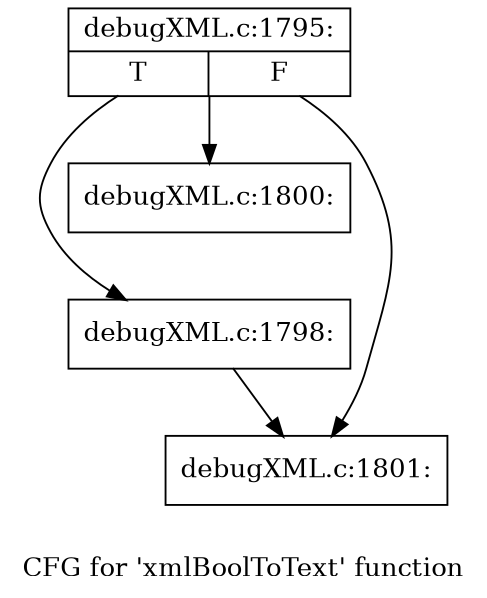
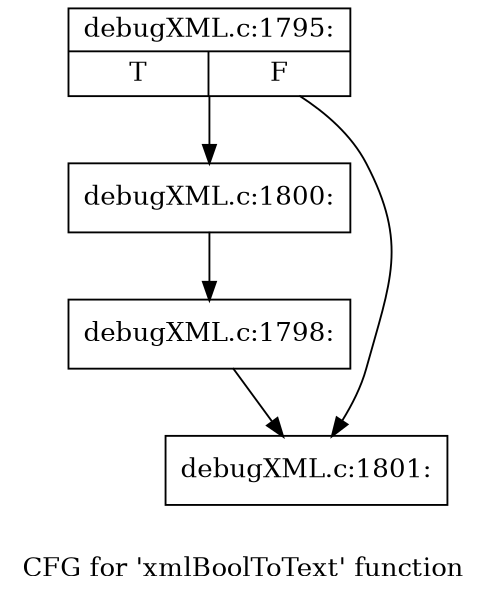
(40, 191) -> (209, 257)
